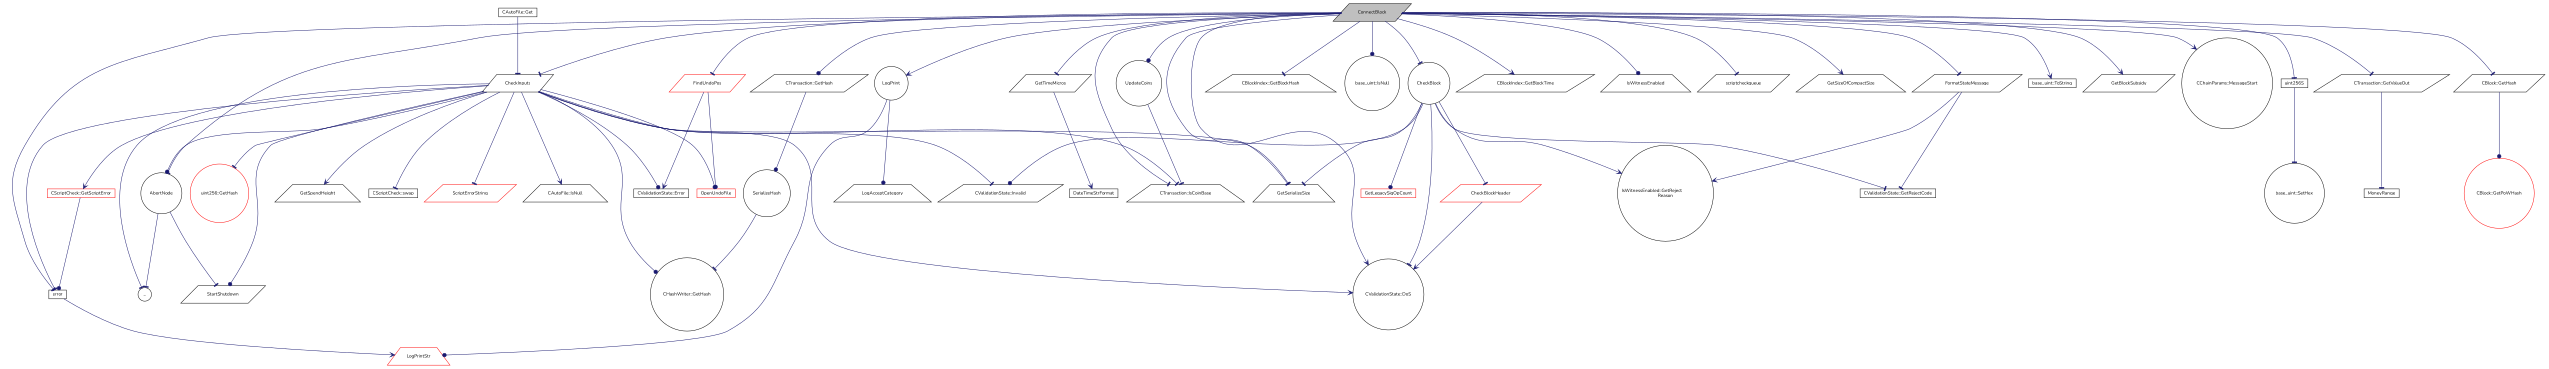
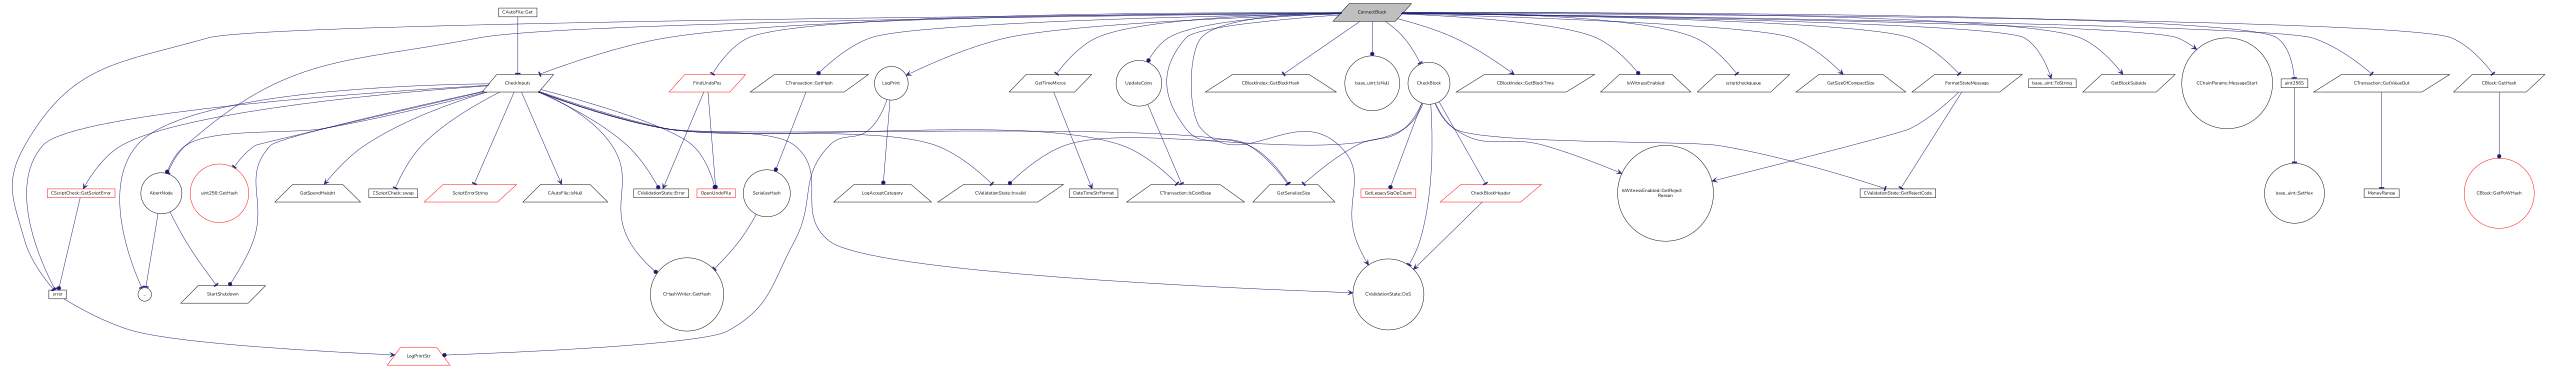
(1118, 35) -> none
